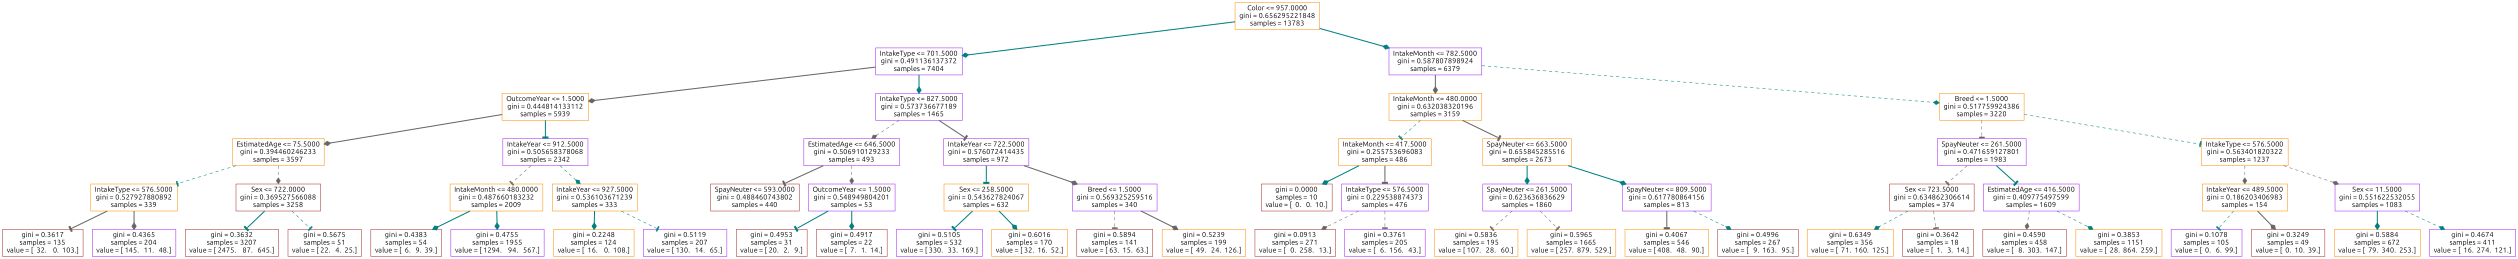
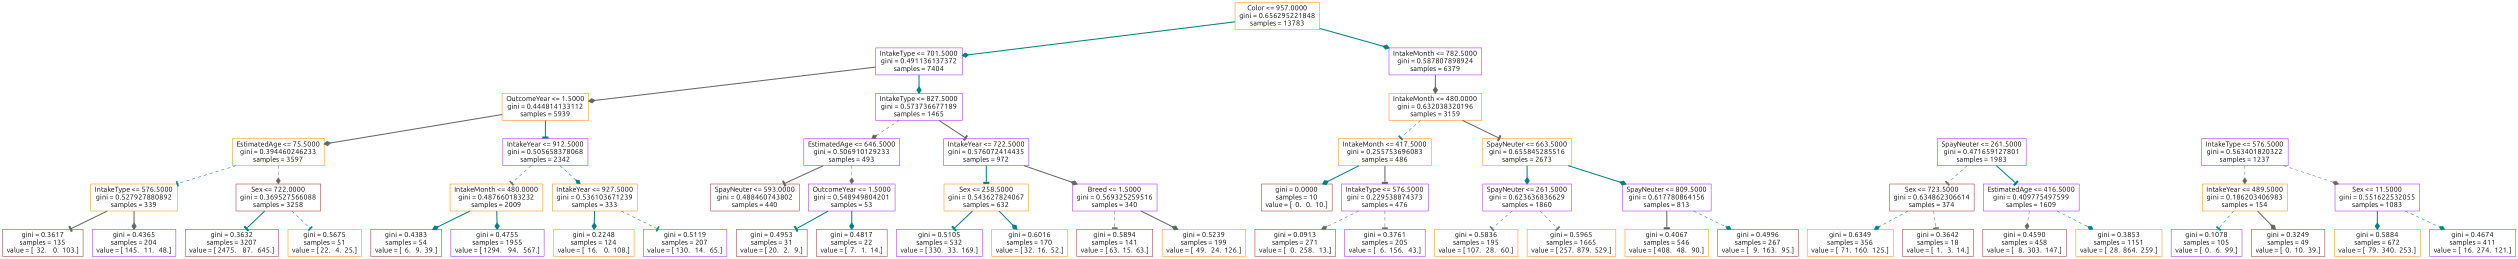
(1982, 107) -> none
(2245, 152) -> (2245, 152)
(325, 243) -> (325, 243)
(852, 243) -> (852, 243)
